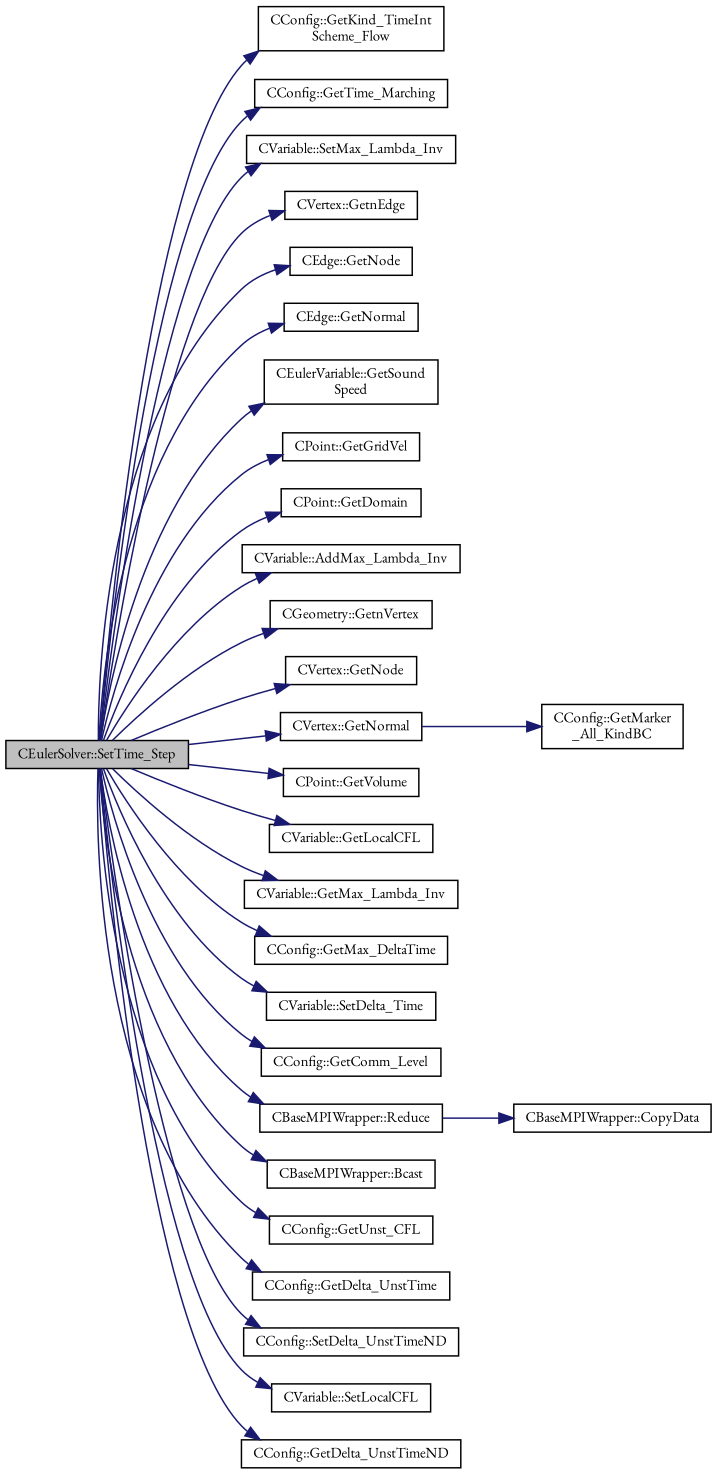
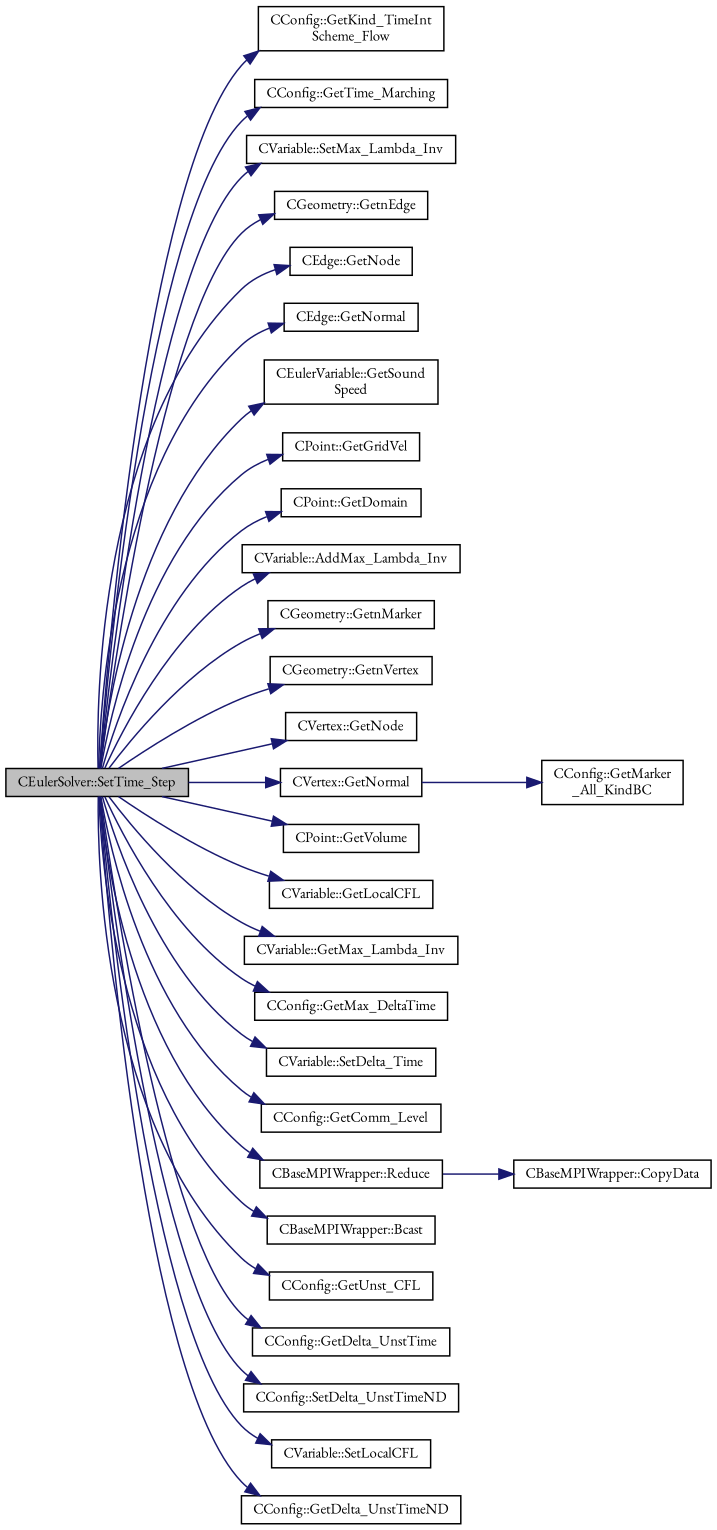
(351, 205) -> (351, 205)
none -> (351, 615)
